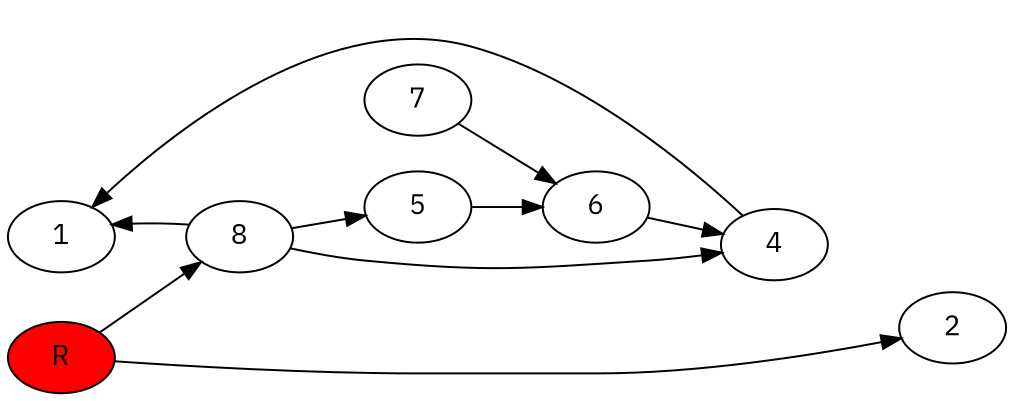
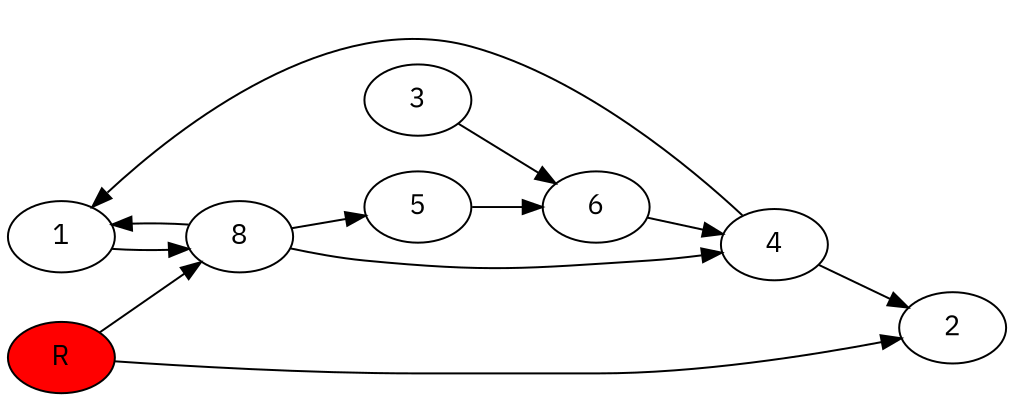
(418, 100) -> (418, 100)
none -> (140, 250)
none -> (854, 282)
